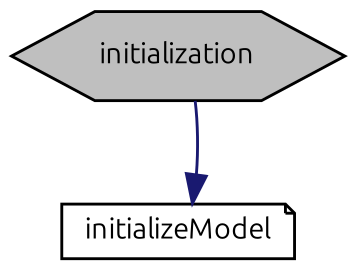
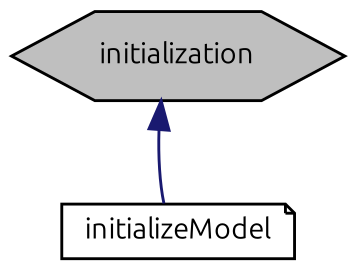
(198, 137) -> (159, 167)
